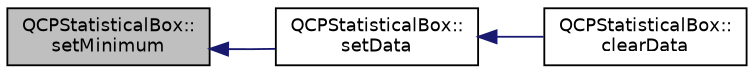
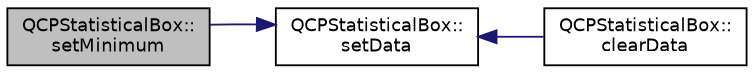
(252, 49) -> (233, 24)
